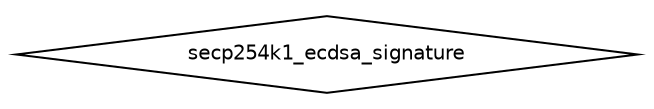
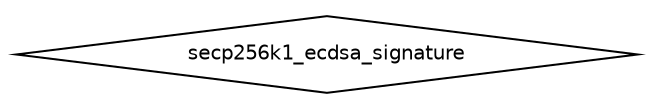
(327, 54) -> (327, 54)
